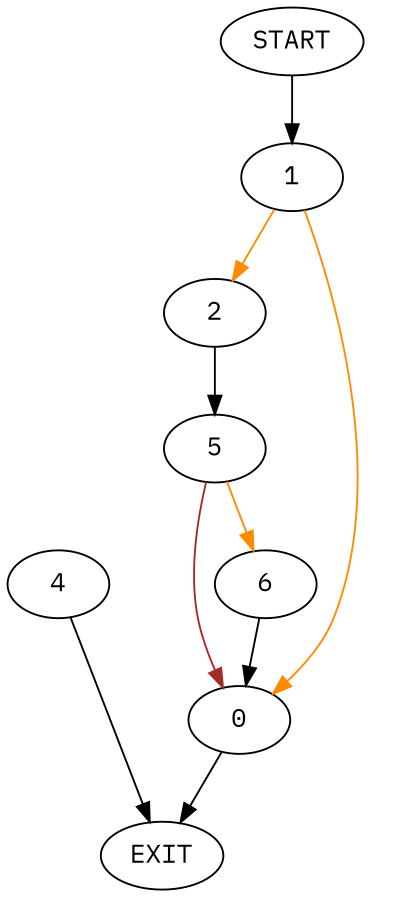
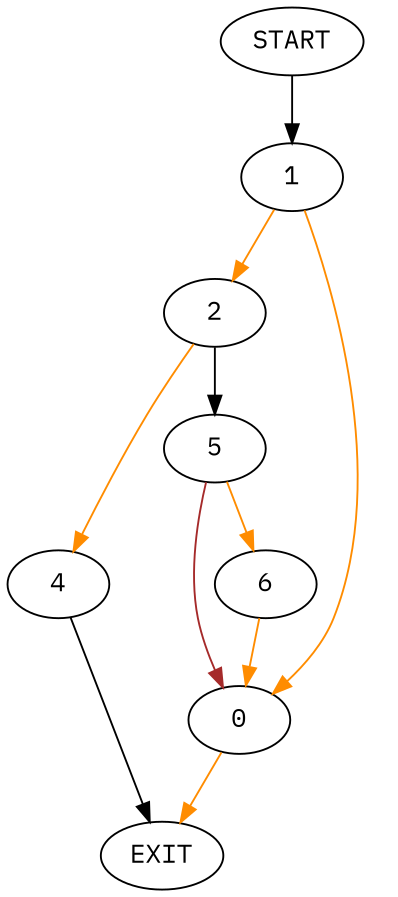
none -> (134, 437)
(255, 642) -> (255, 642)
(206, 779) -> (206, 779)
